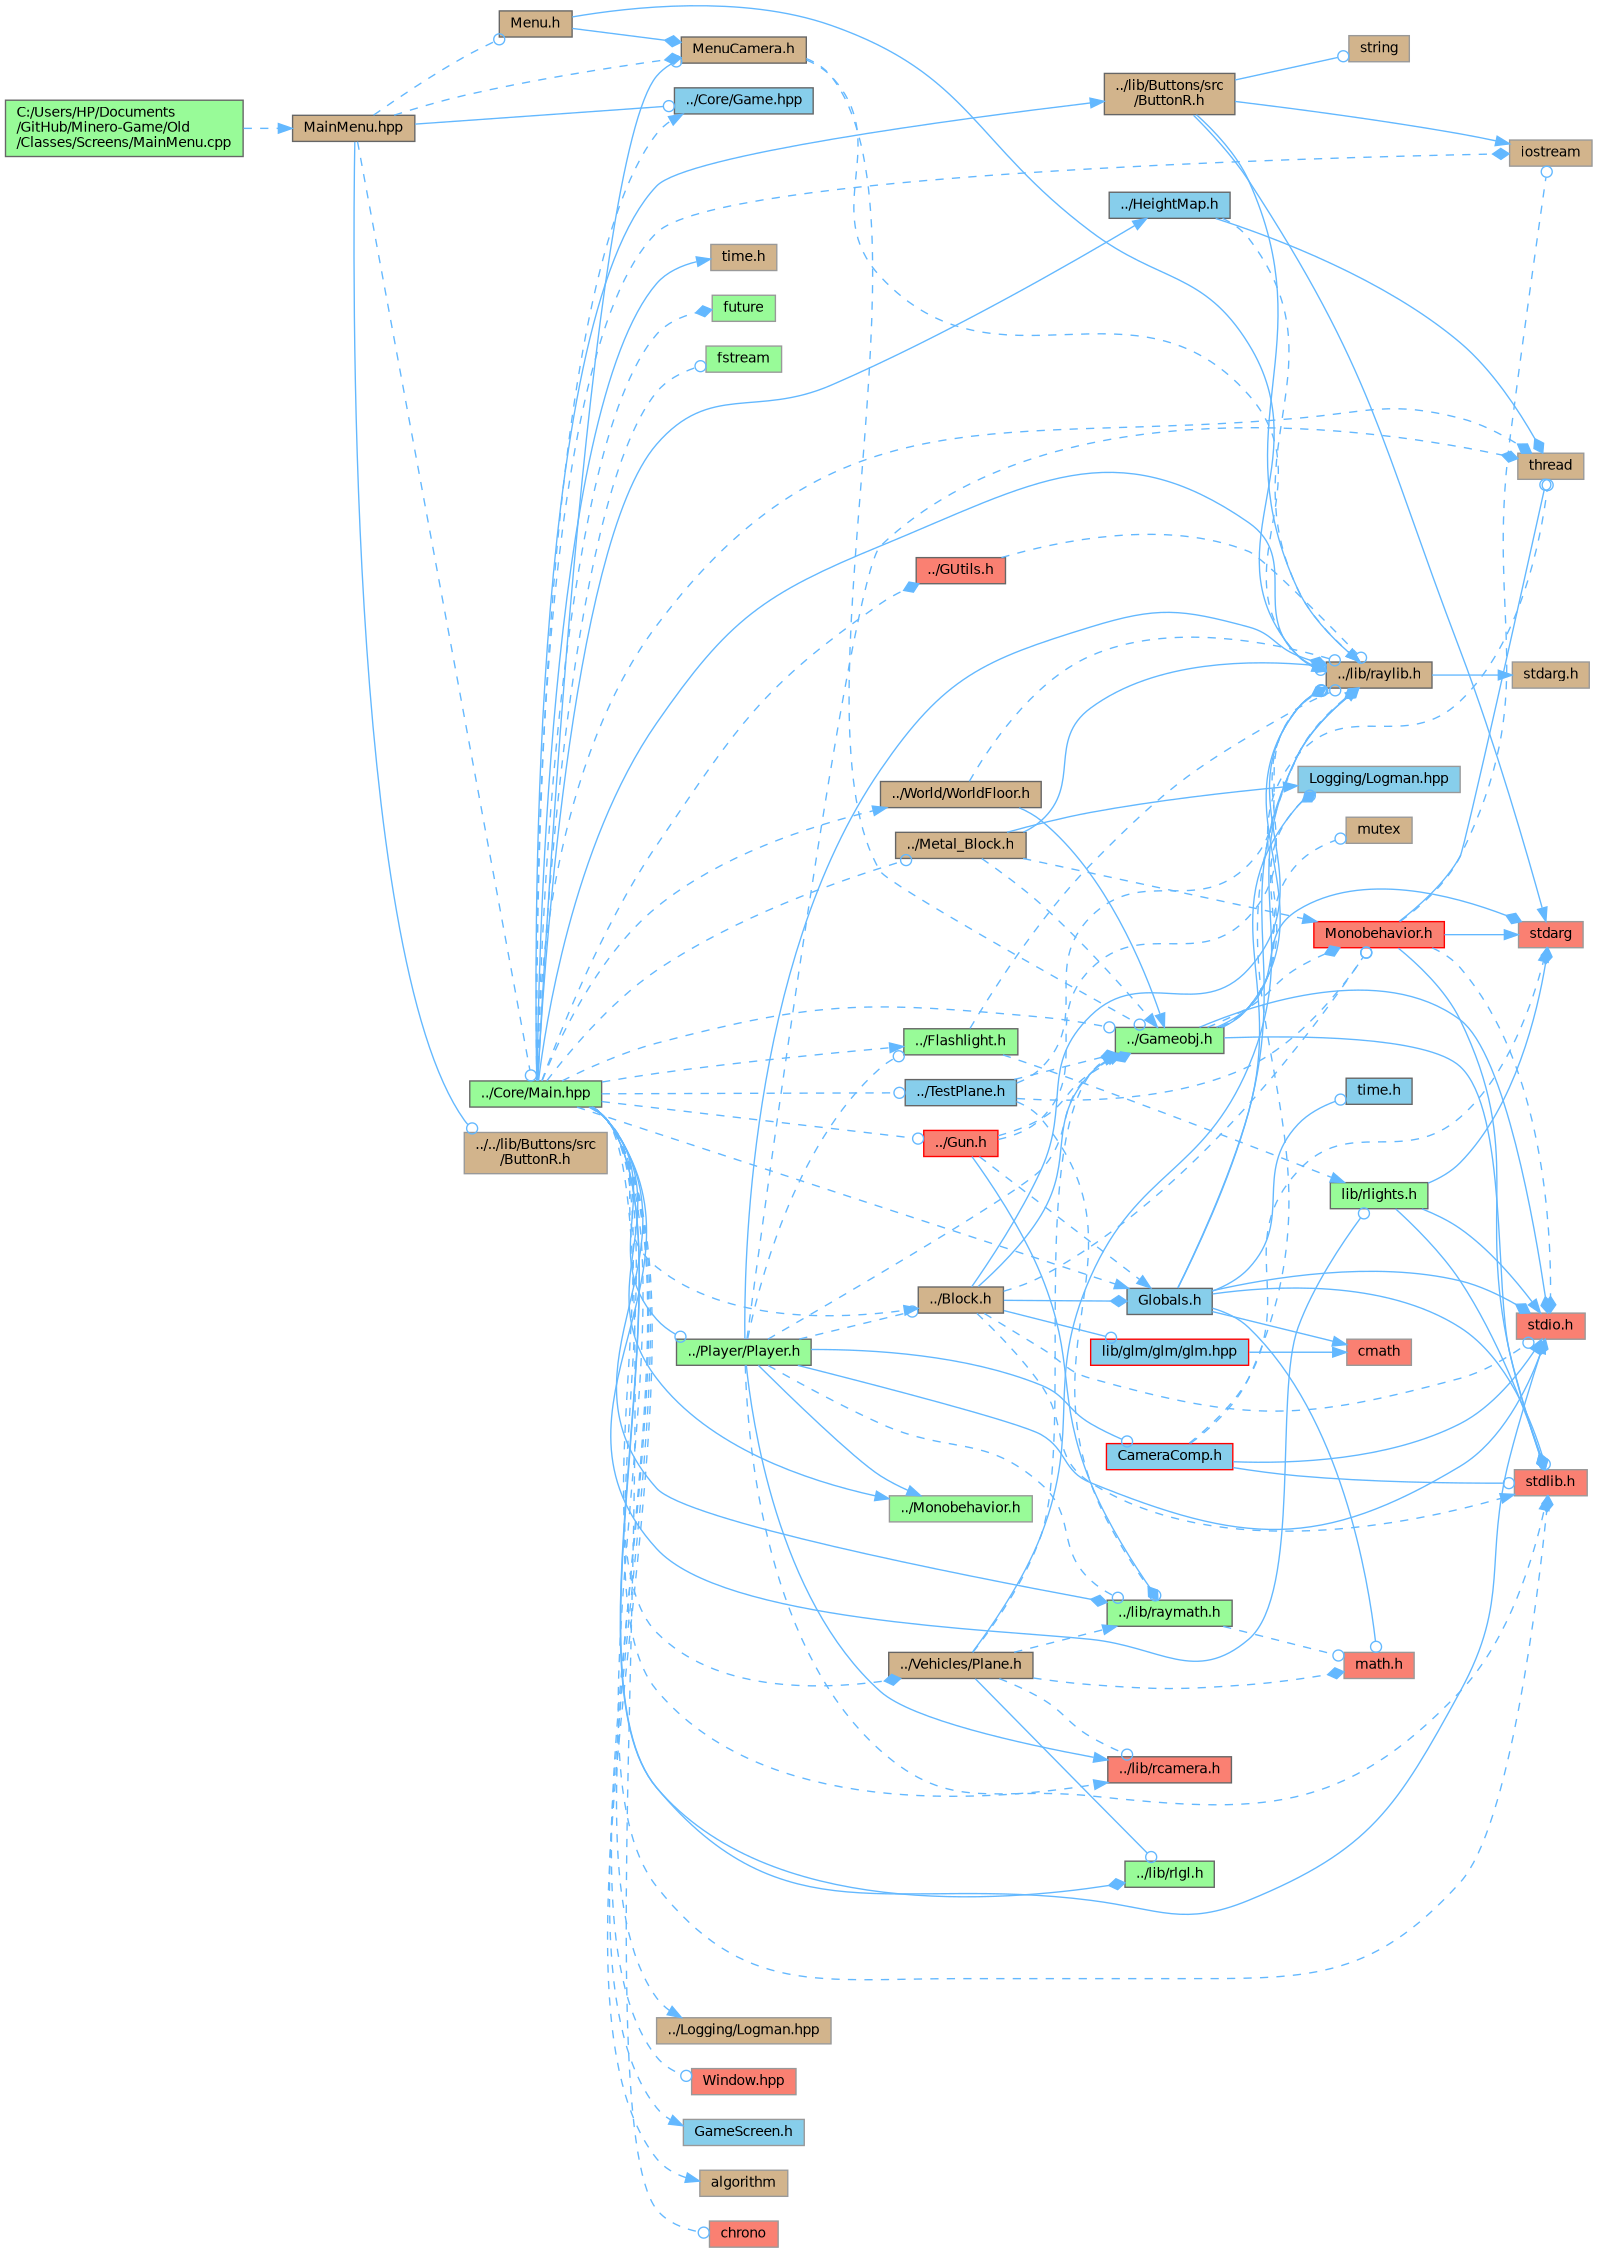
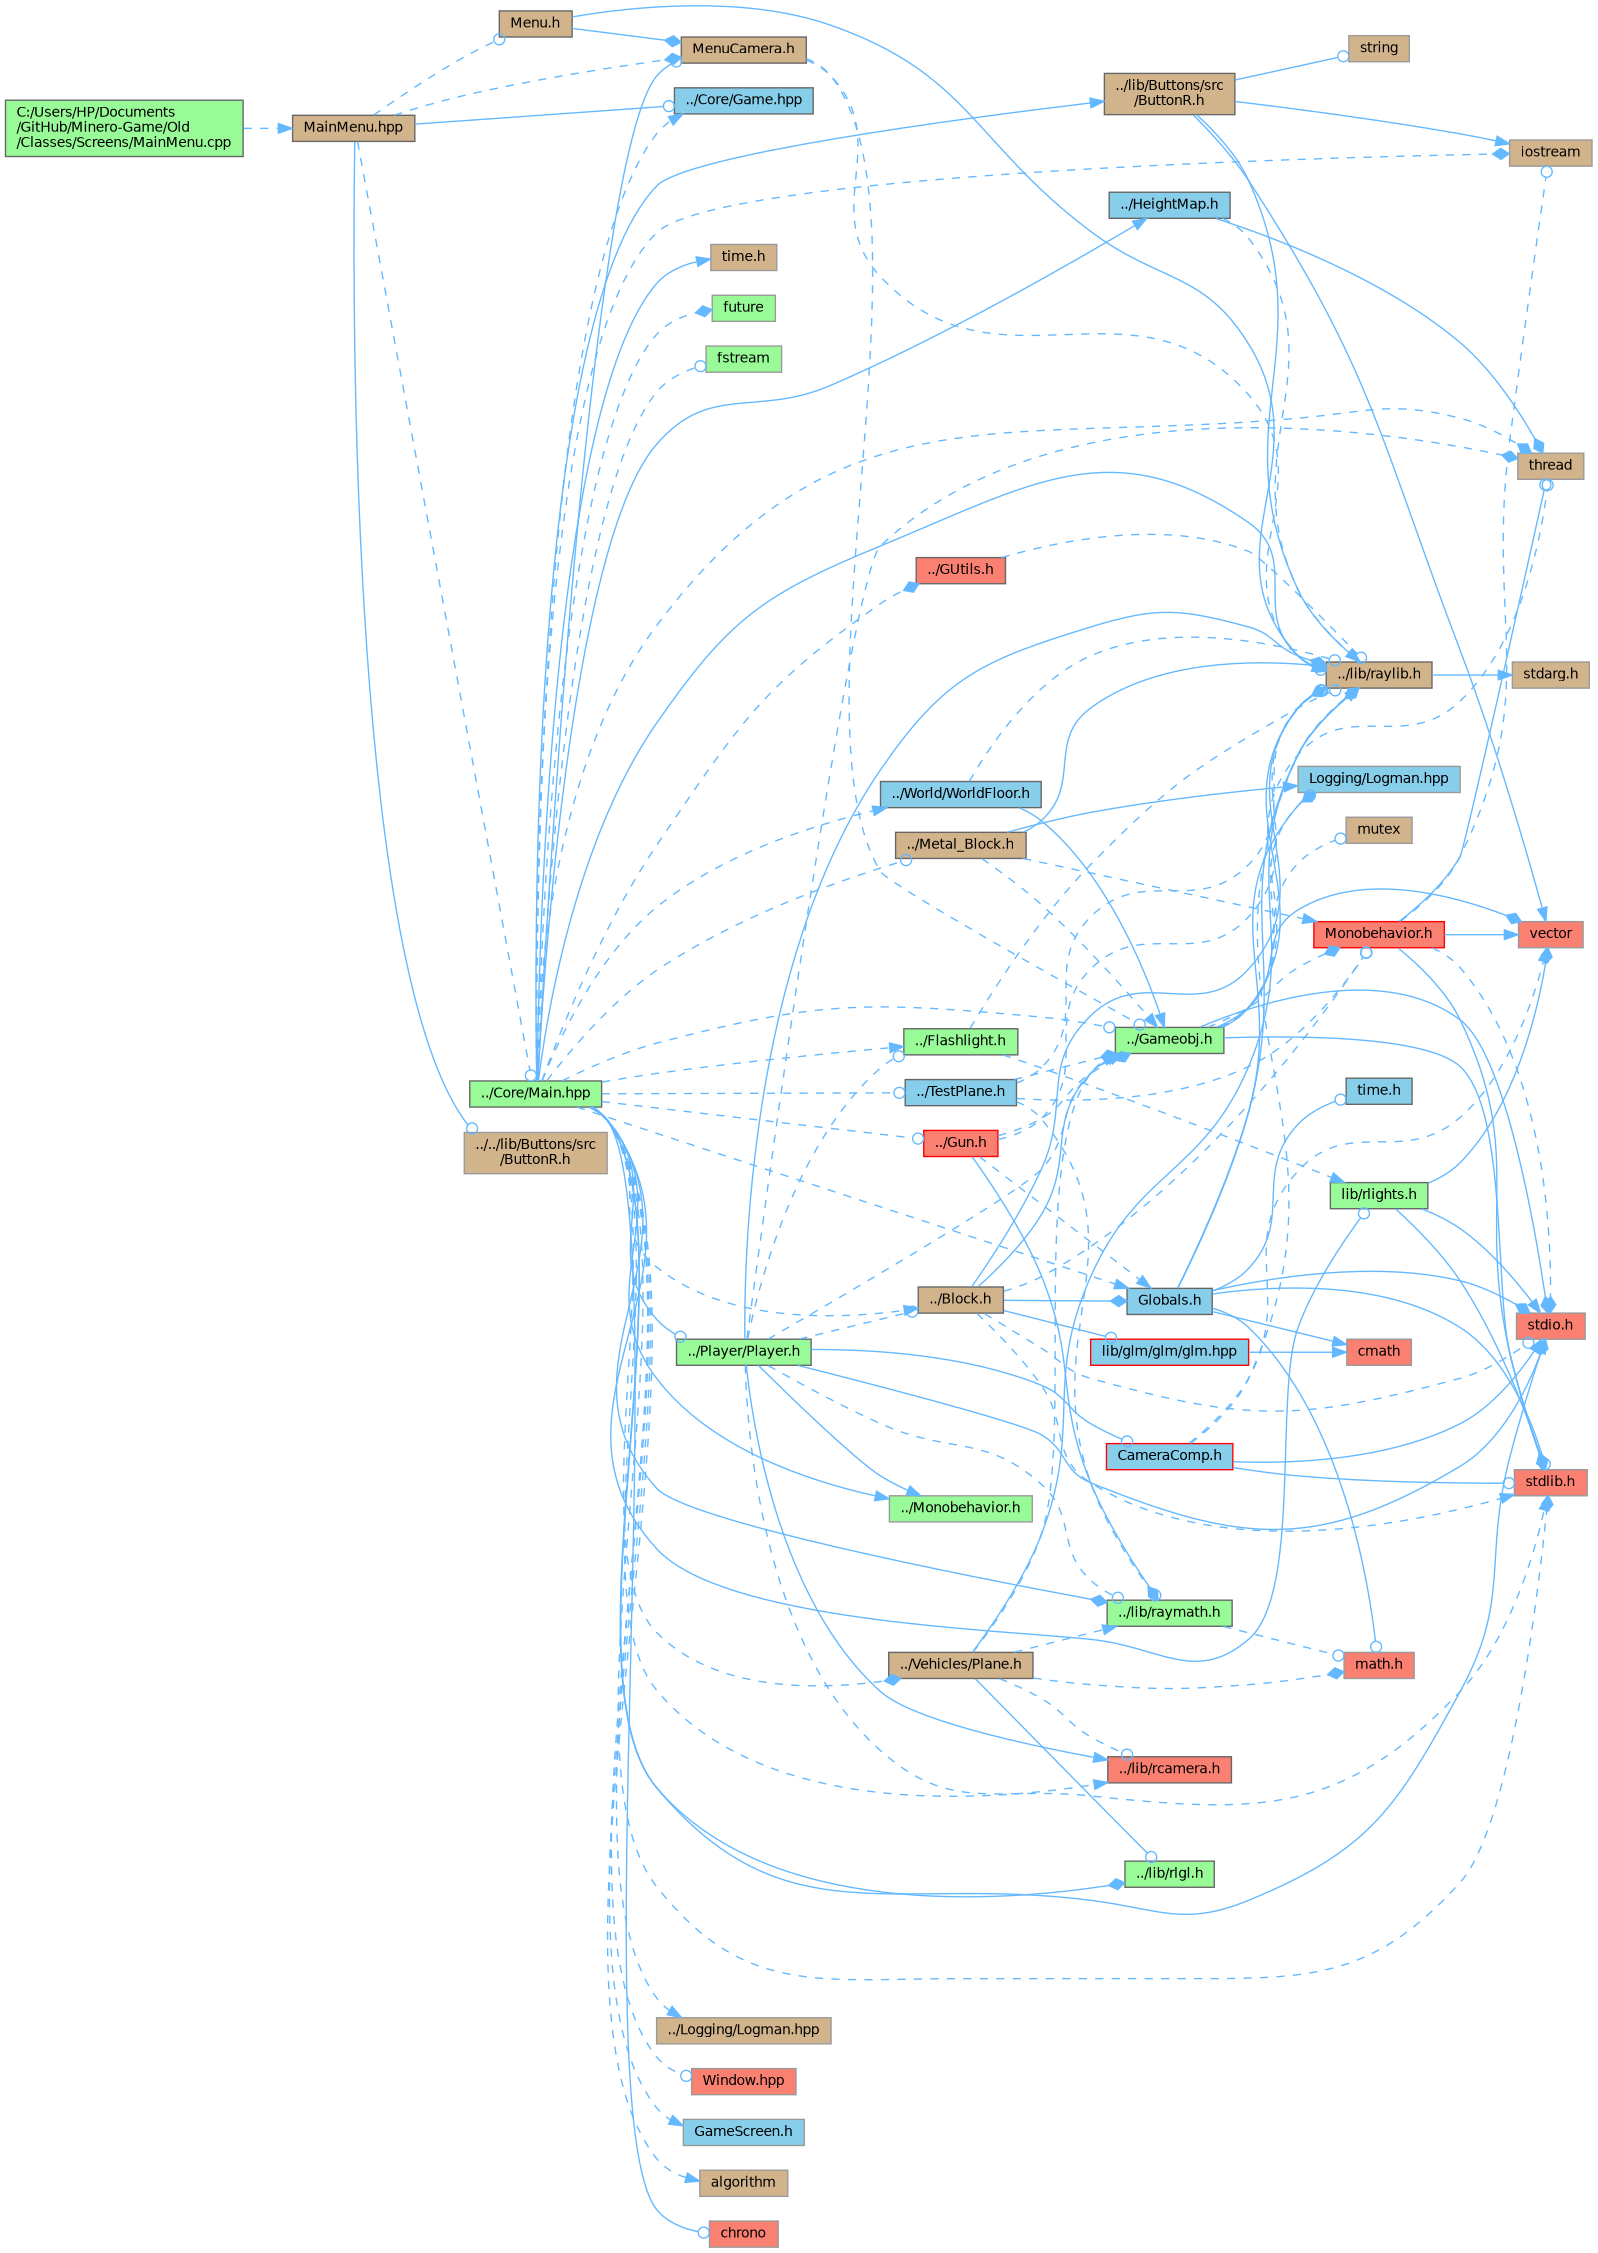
(961, 794) -> (961, 794)
(1551, 935) -> (1551, 935)
(630, 1679) -> (630, 1679)
